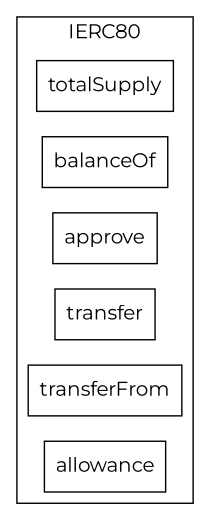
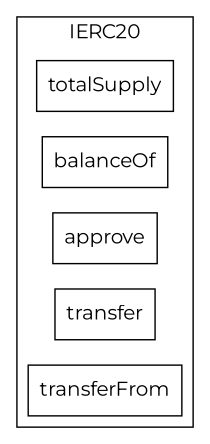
(105, 33) -> (105, 33)
(105, 467) -> none
